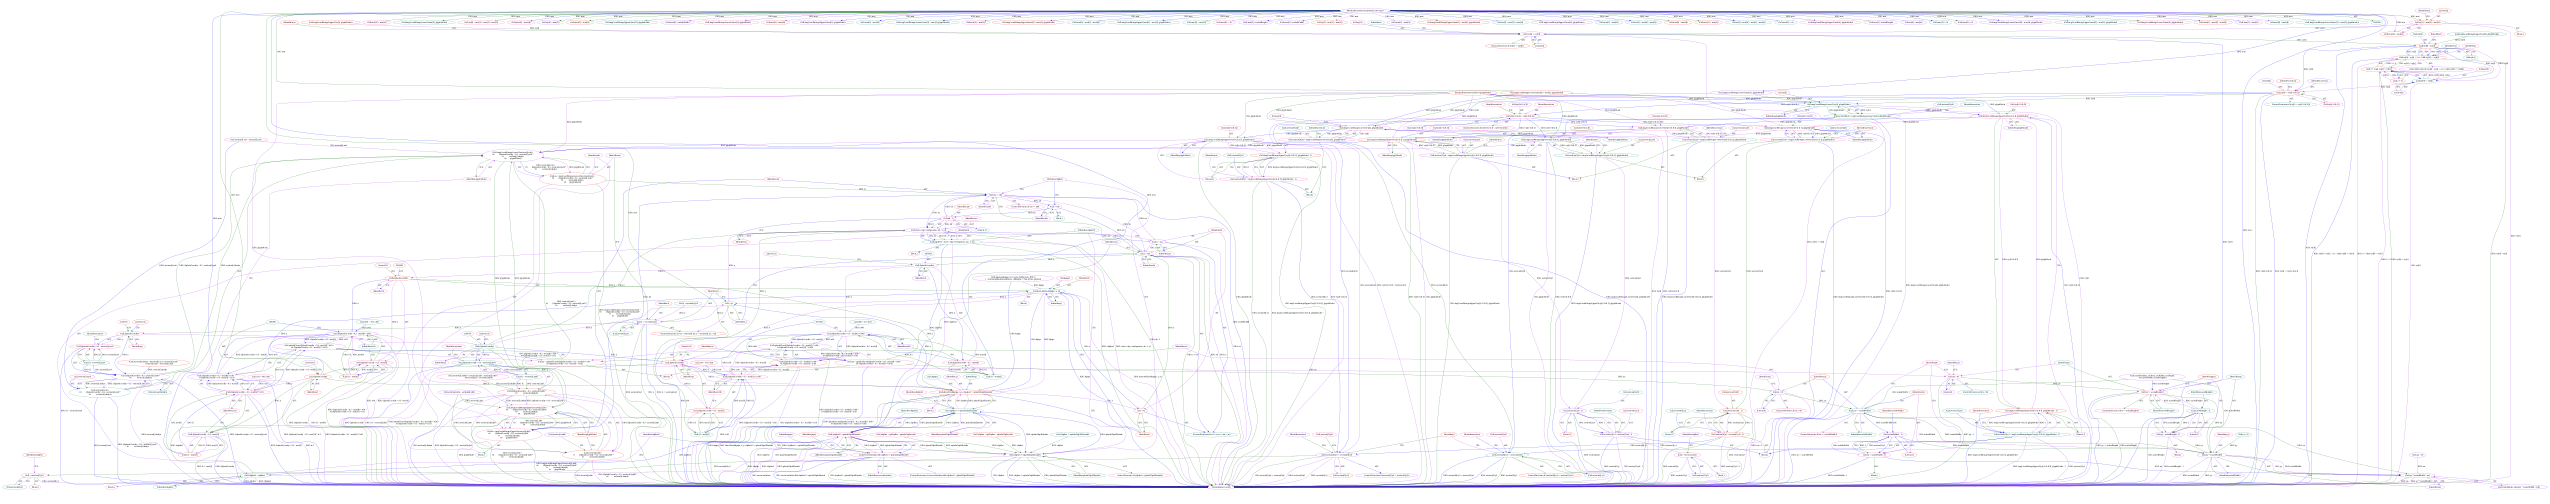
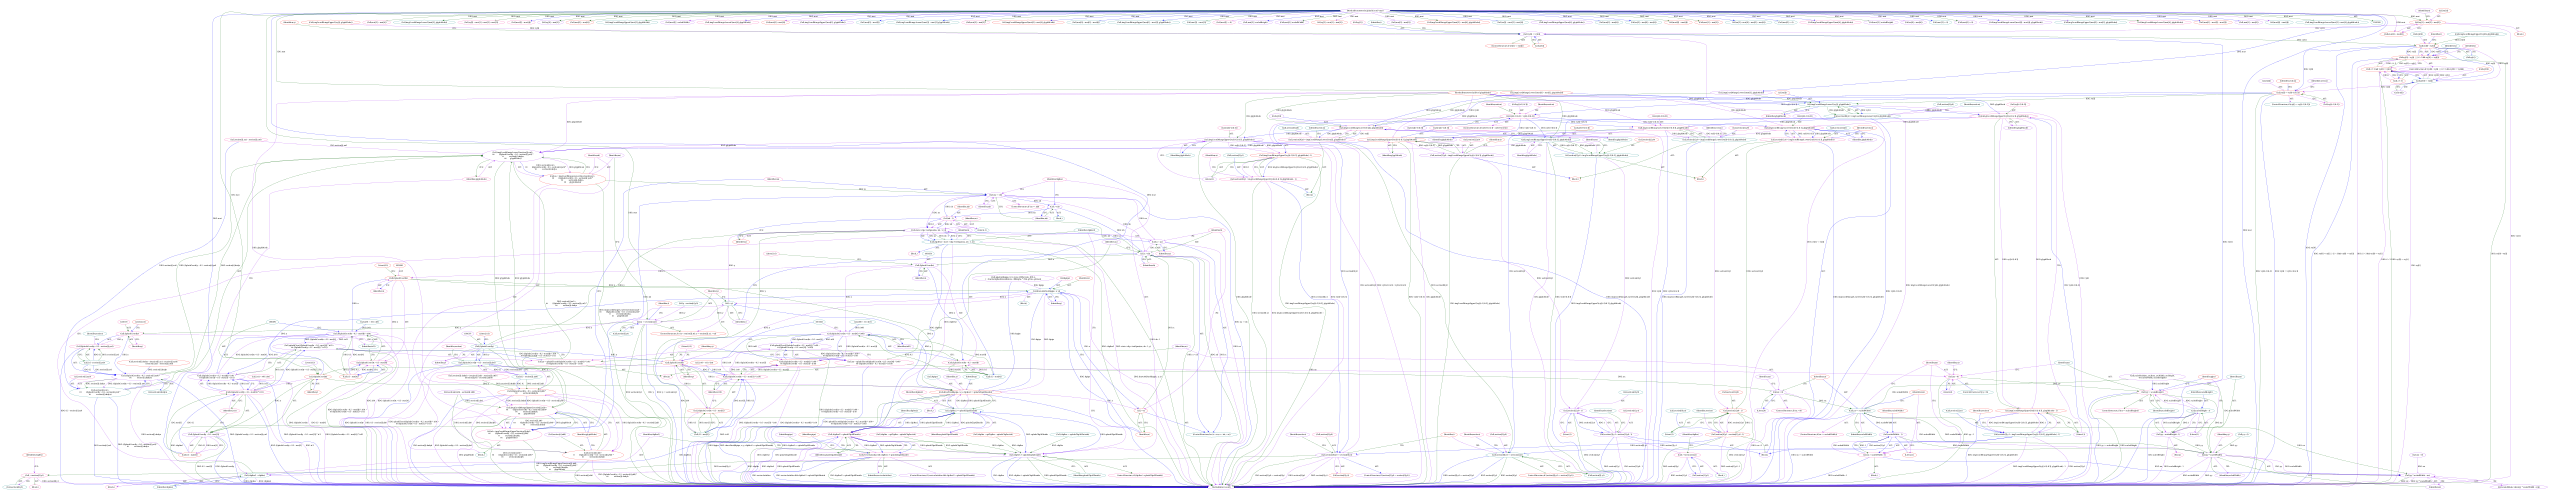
(1241, 322) -> (1241, 322)
